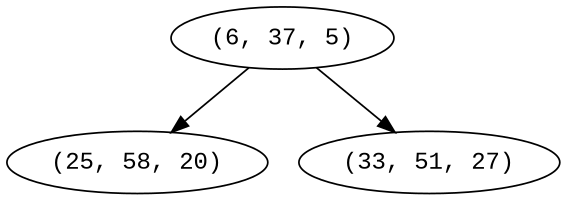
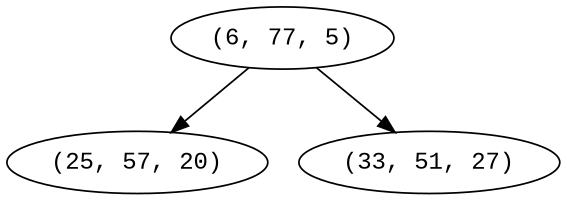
(282, 38) -> (282, 38)
(137, 162) -> (137, 162)
